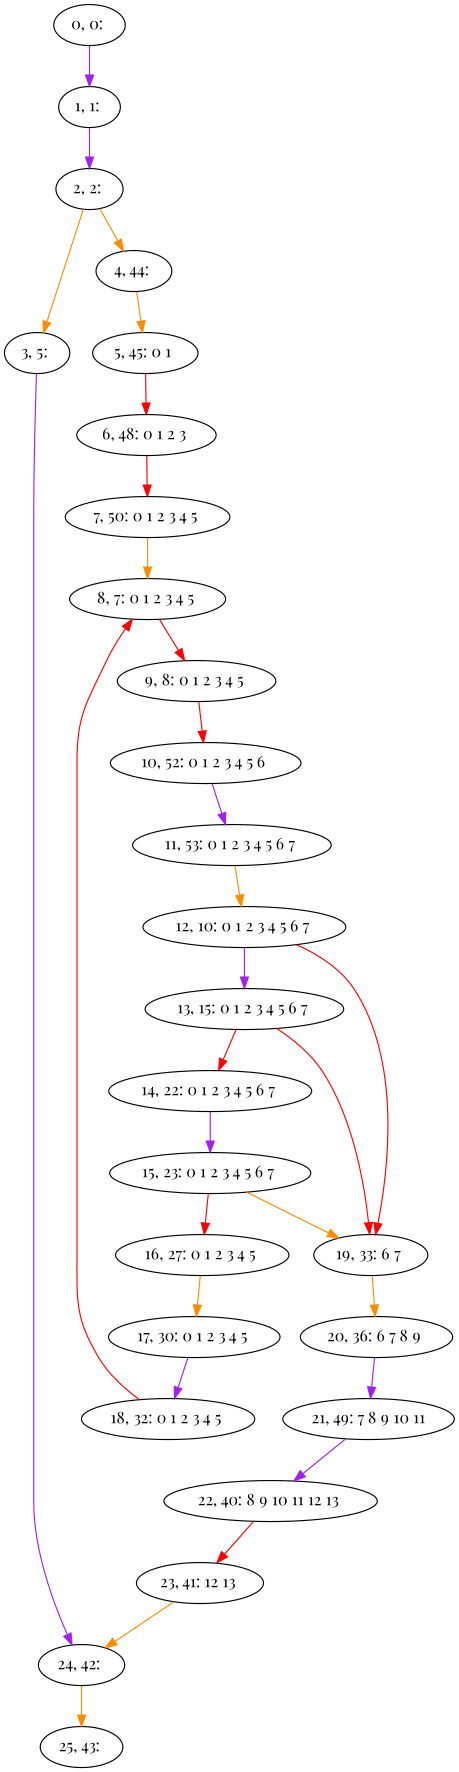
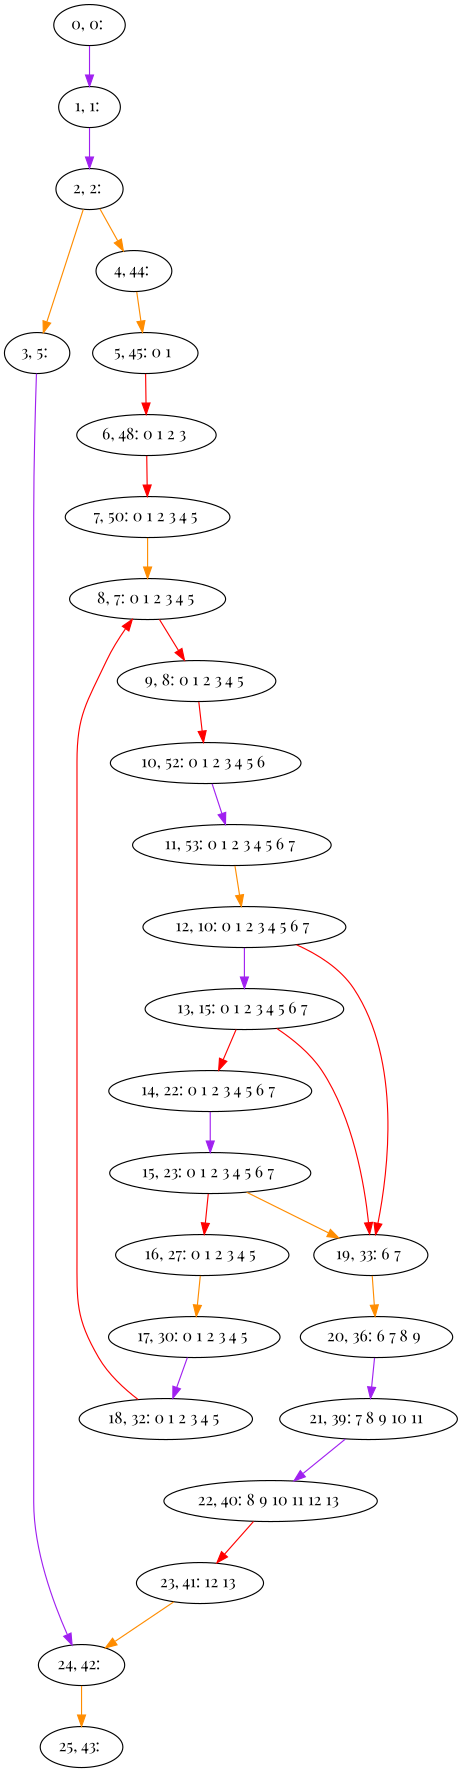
(369, 1419) -> (369, 1419)
